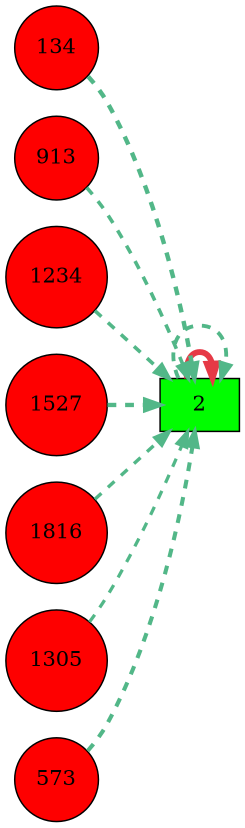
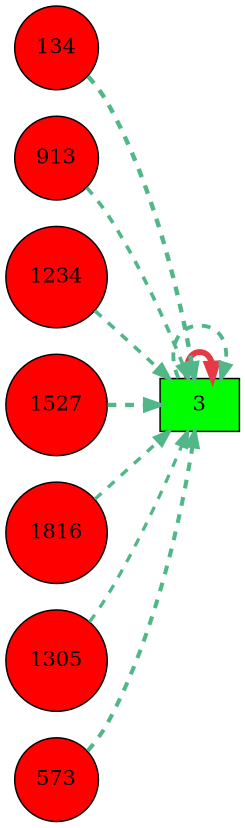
(200, 405) -> (200, 405)
